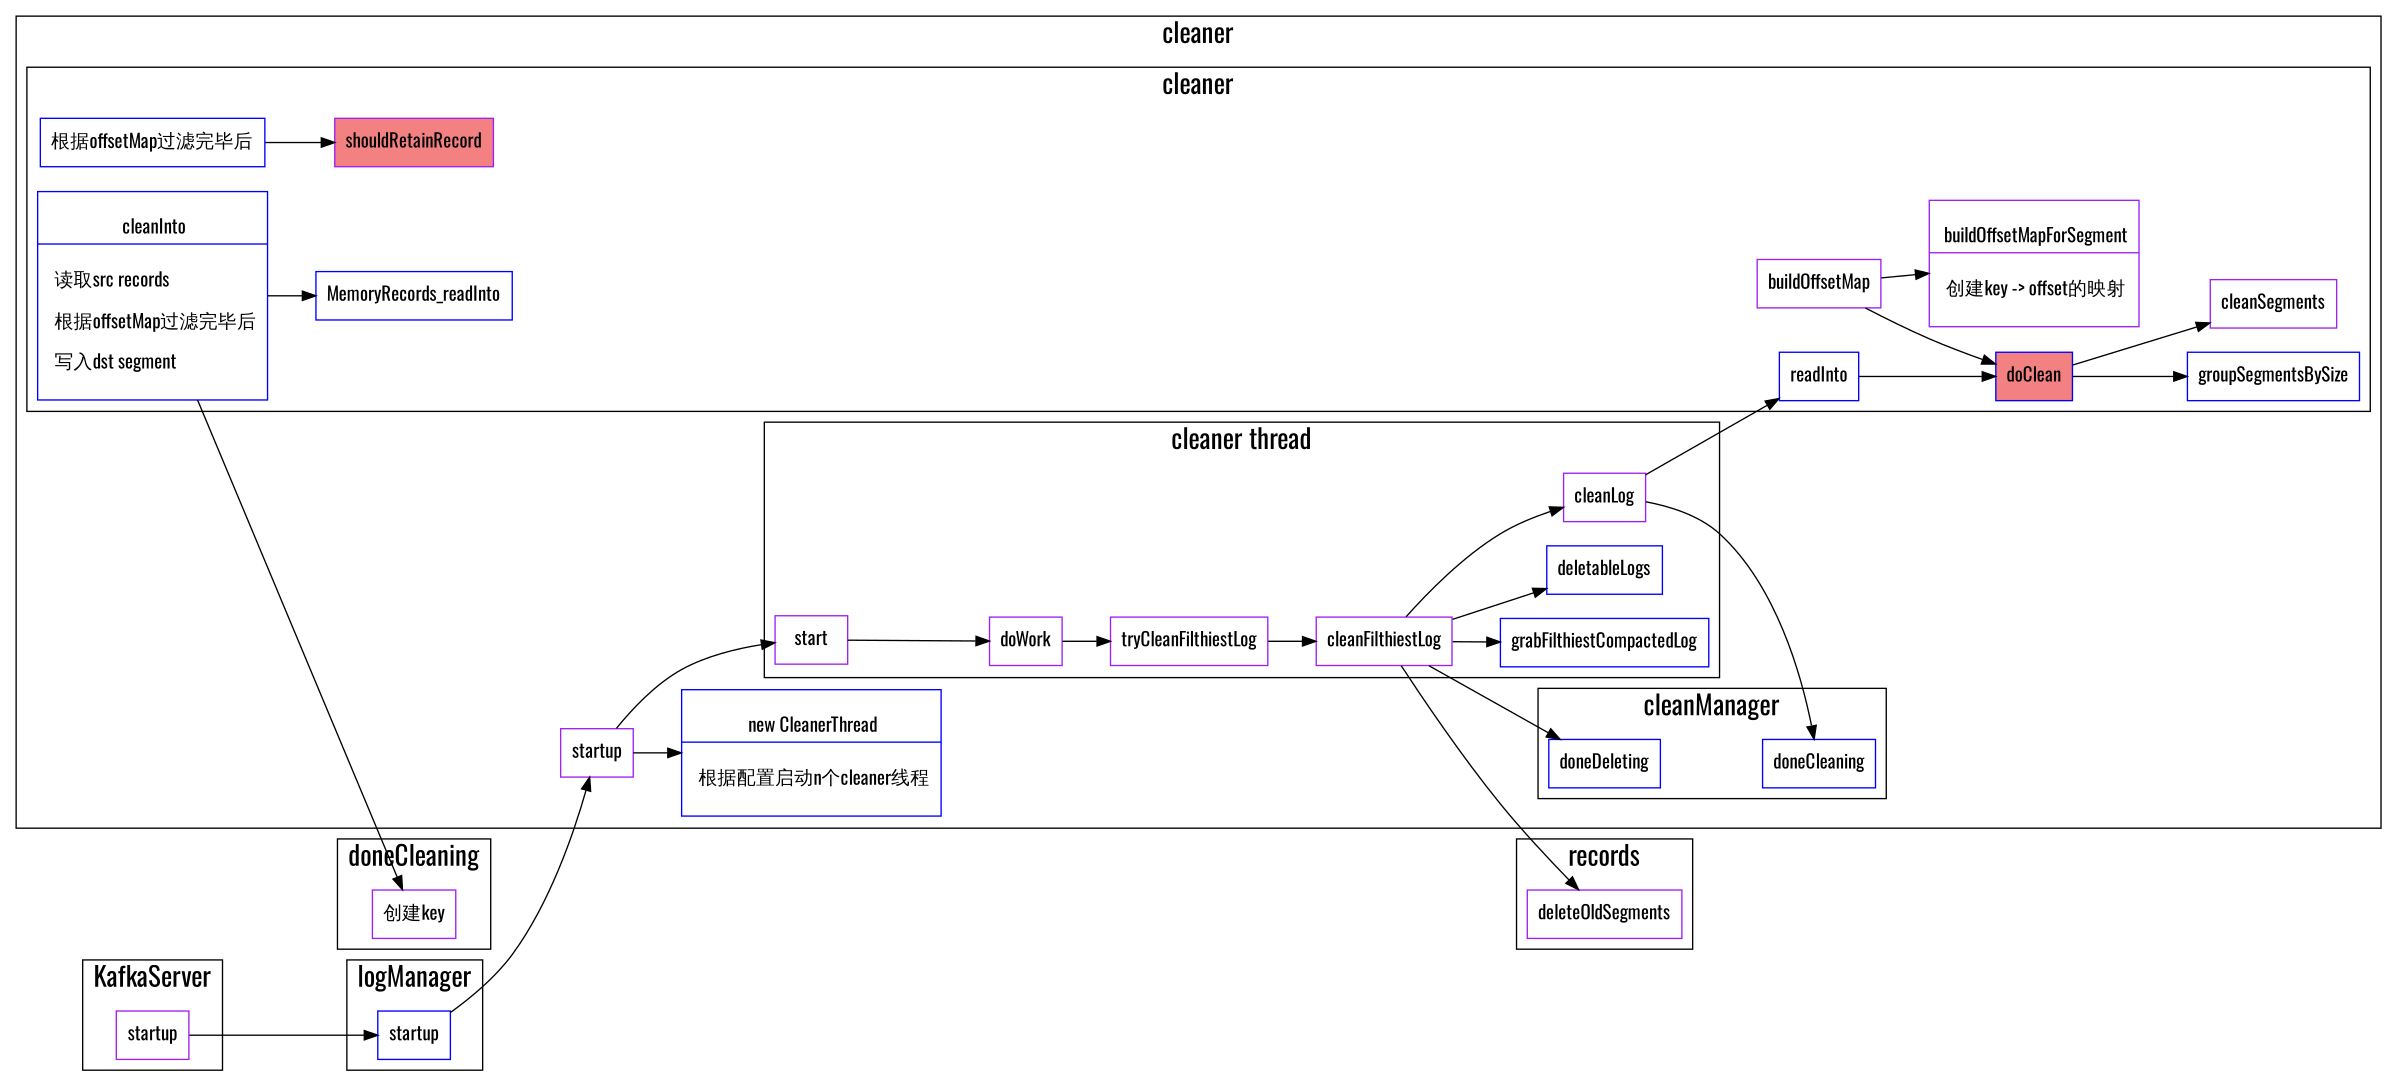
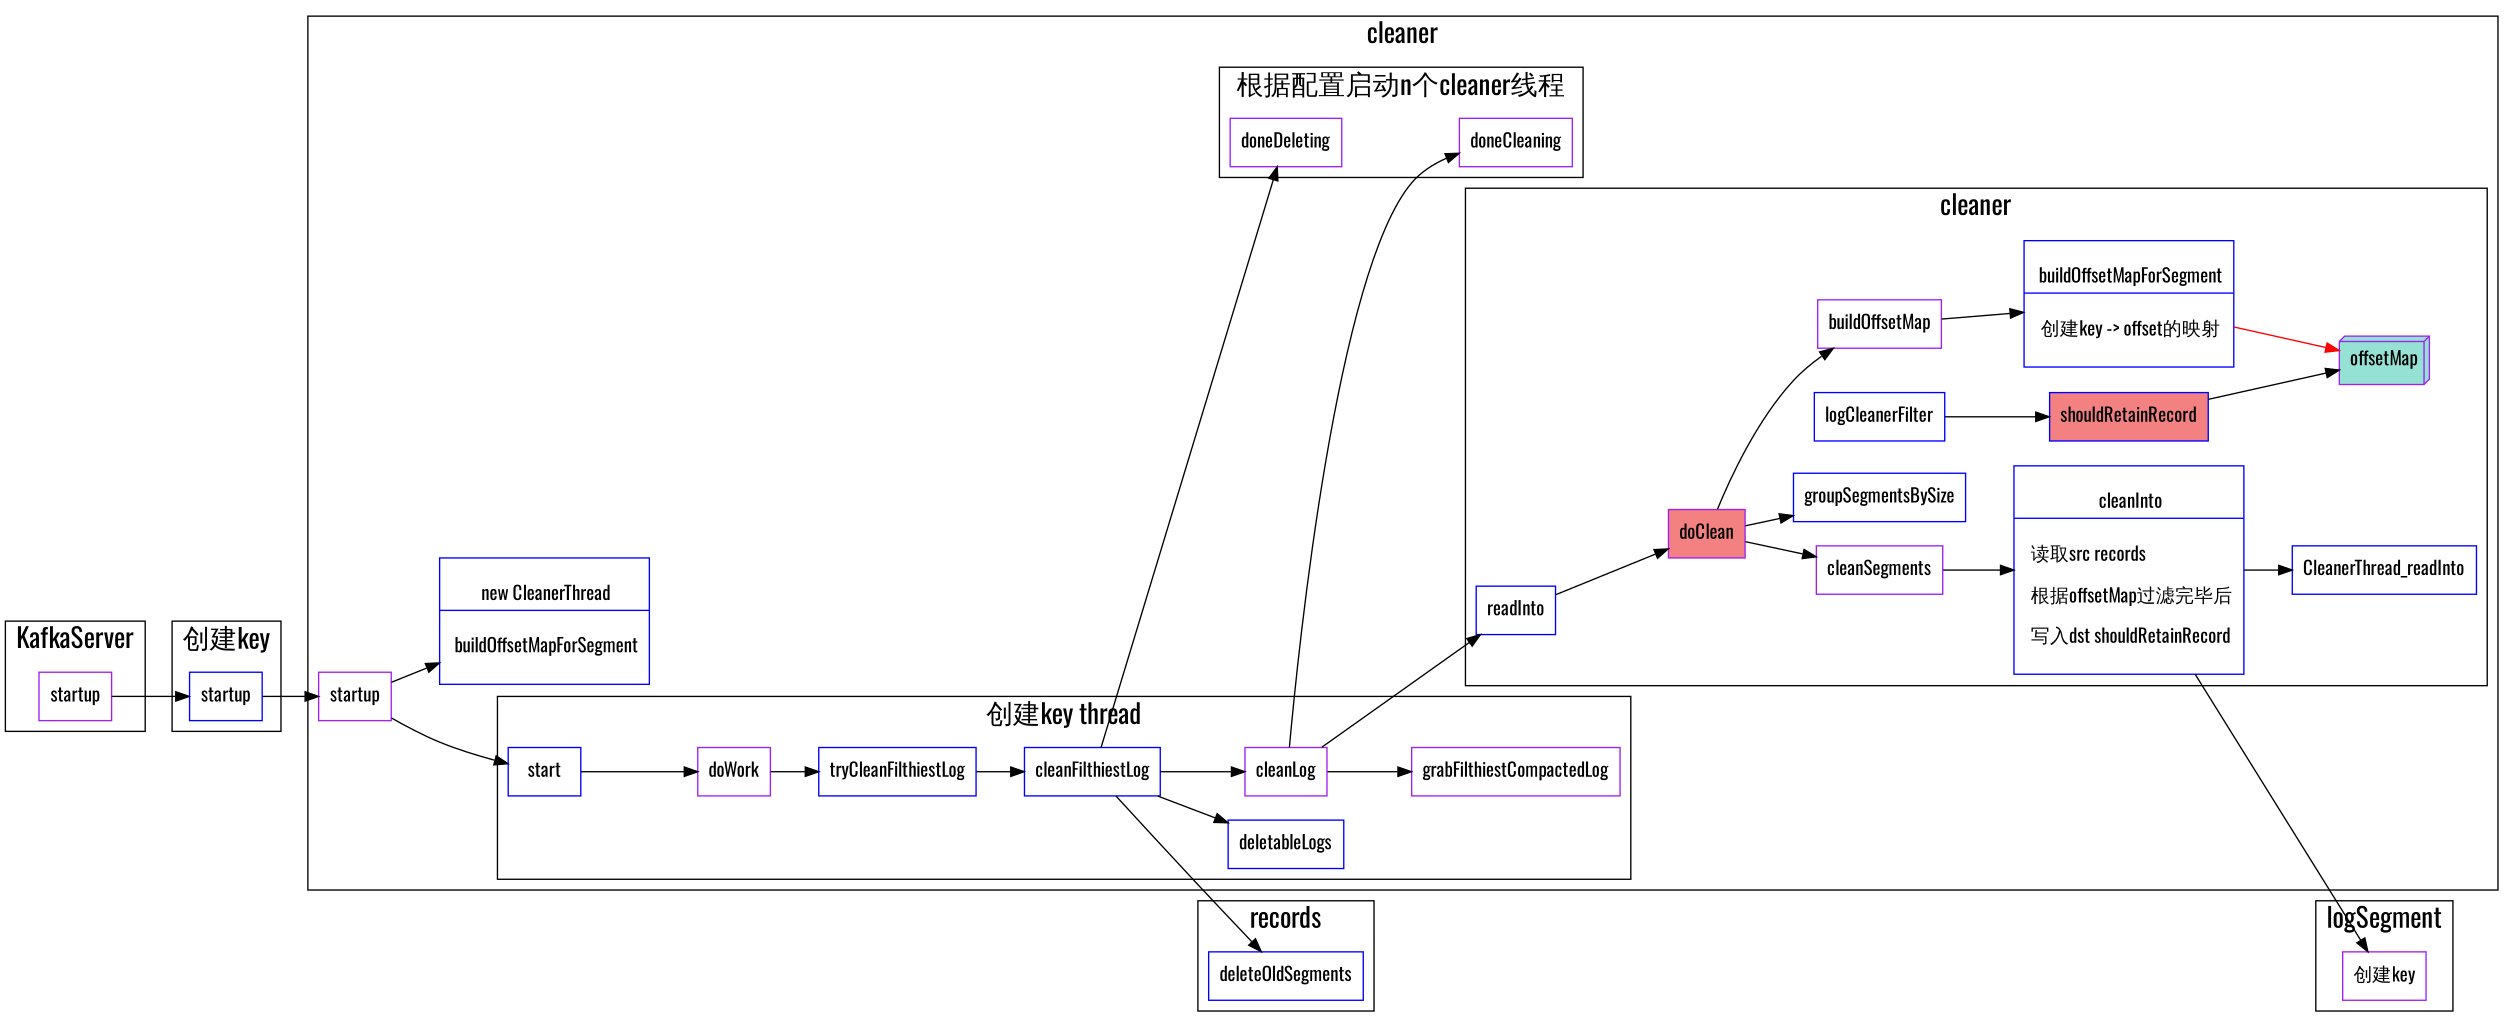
(153, 143) -> (1880, 417)
(414, 143) -> (2129, 417)
(2034, 264) -> (2129, 304)
(414, 296) -> (2384, 570)
(1923, 336) -> (1760, 426)
none -> (2384, 360)
(113, 362) -> (2128, 637)
(2034, 376) -> (1707, 534)
(1242, 442) -> (1064, 717)
none -> (1972, 570)
(811, 640) -> (544, 772)
(1189, 641) -> (897, 772)
(1384, 641) -> (1092, 772)
(1470, 642) -> (1363, 772)
(1605, 643) -> (1516, 772)
(1712, 709) -> (1401, 87)
(1605, 764) -> (1286, 143)
(1819, 764) -> (1516, 143)
(811, 778) -> (544, 647)
(414, 859) -> (2384, 921)
(1605, 914) -> (1286, 976)
(415, 980) -> (227, 641)
